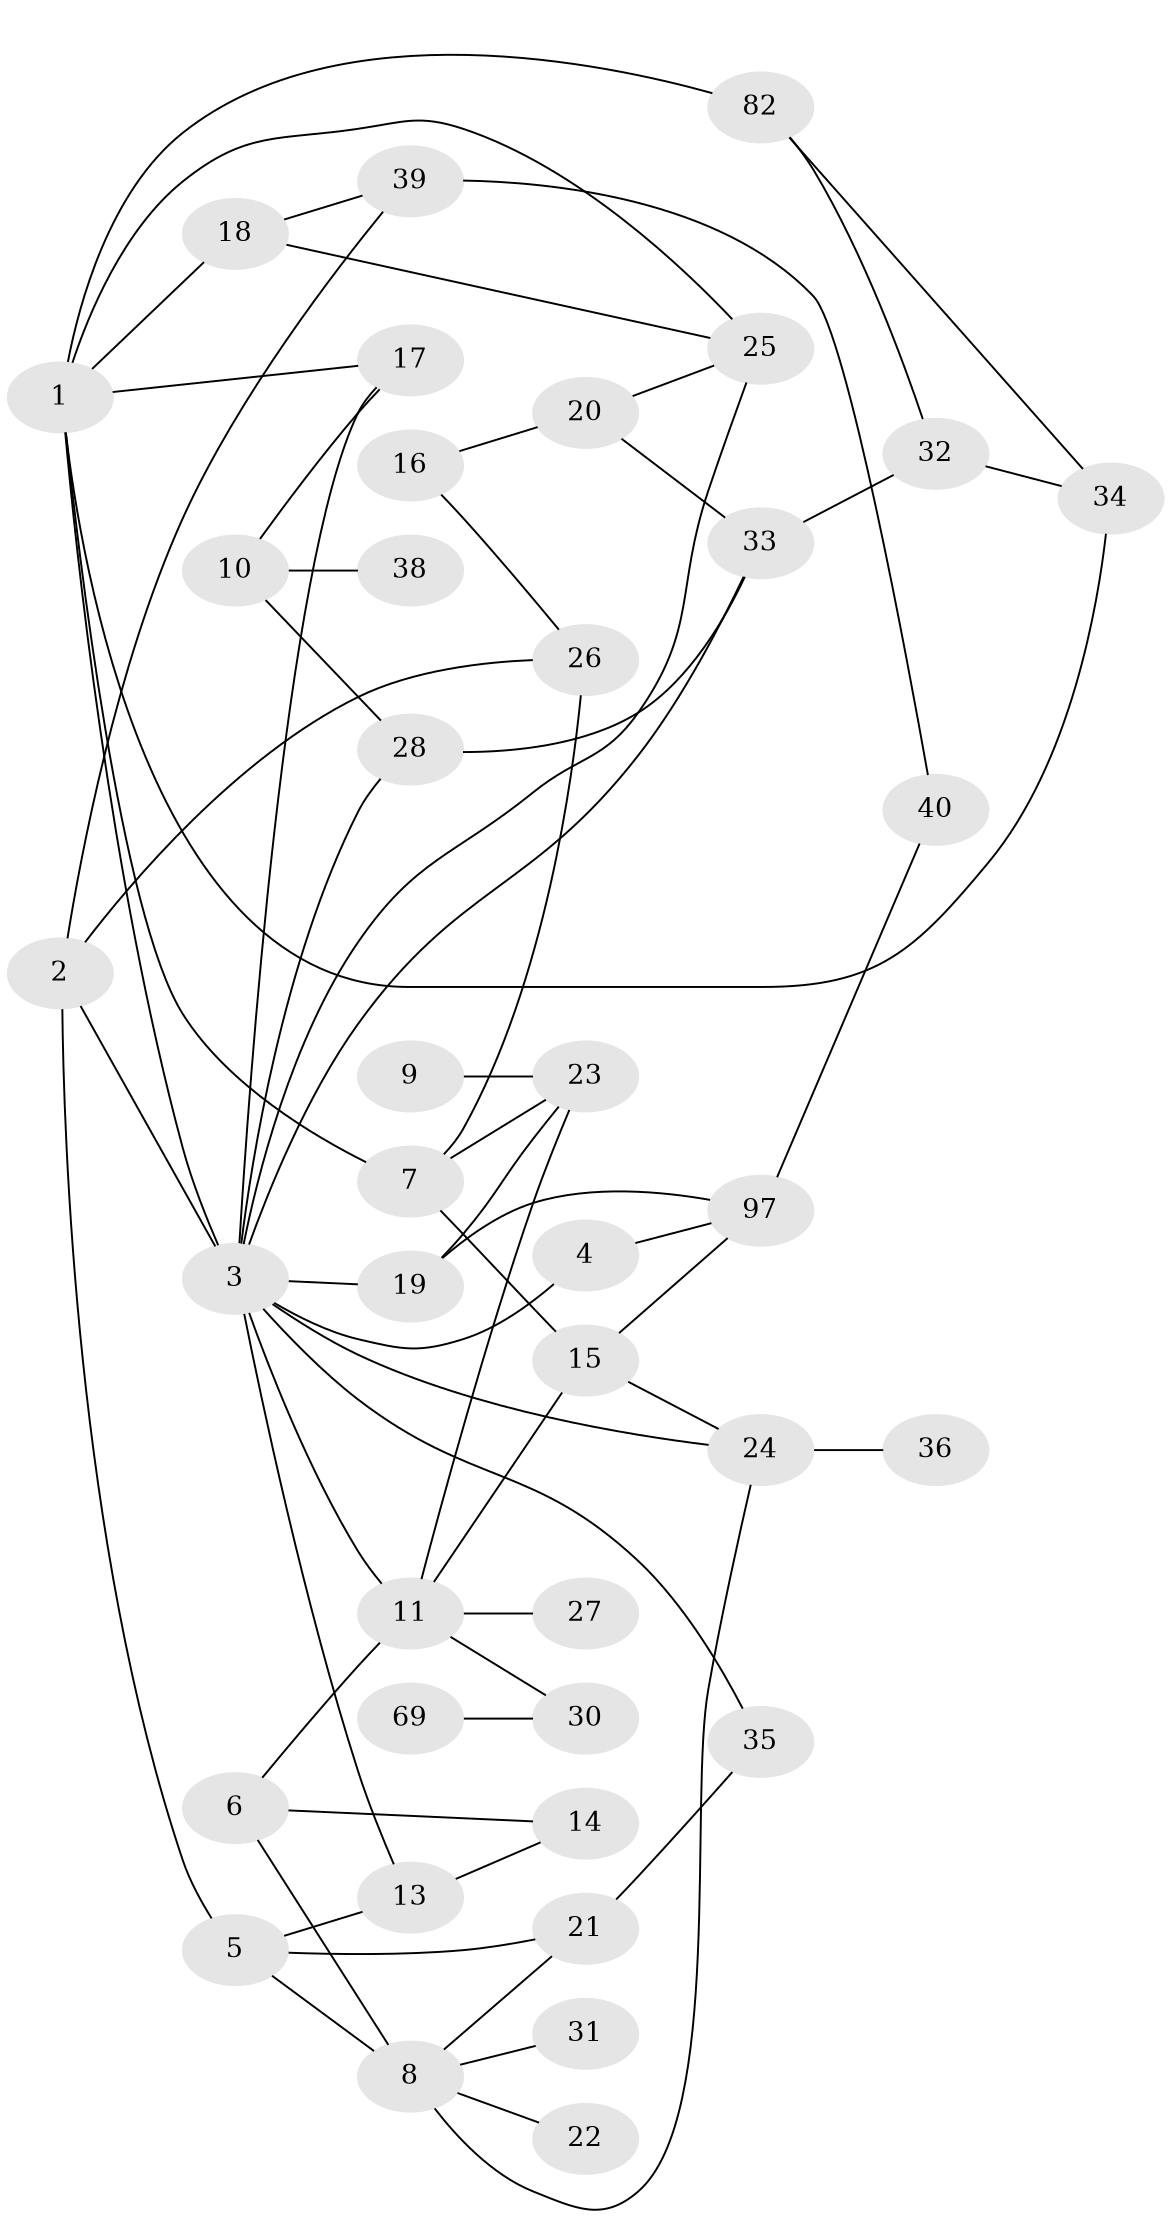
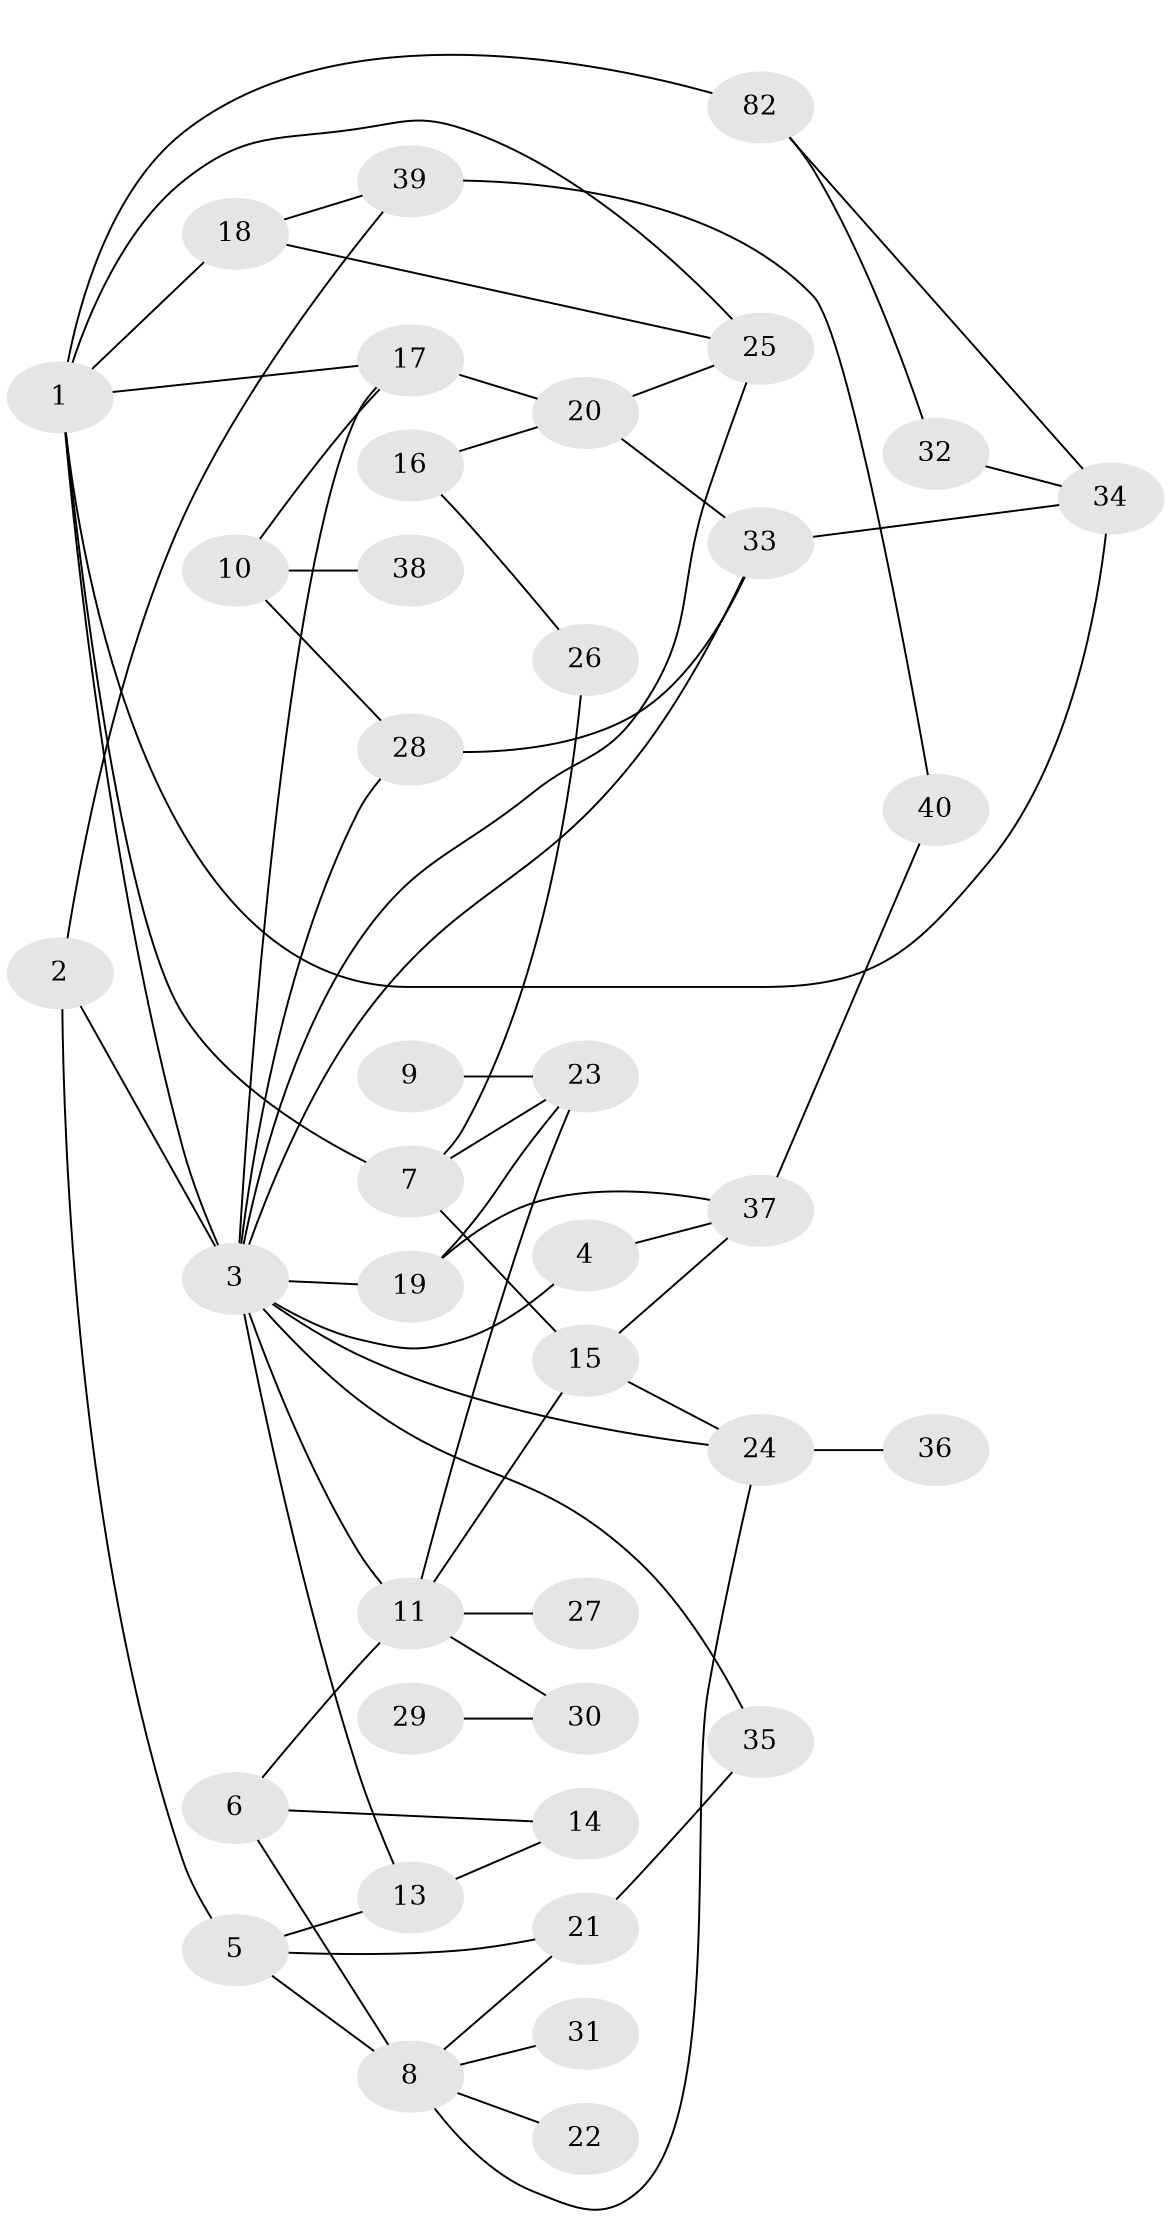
none -> (498, 387)
(849, 499) -> (936, 521)
(267, 756) -> none
(761, 1211) -> (761, 1211)
(411, 1719) -> (411, 1719)
